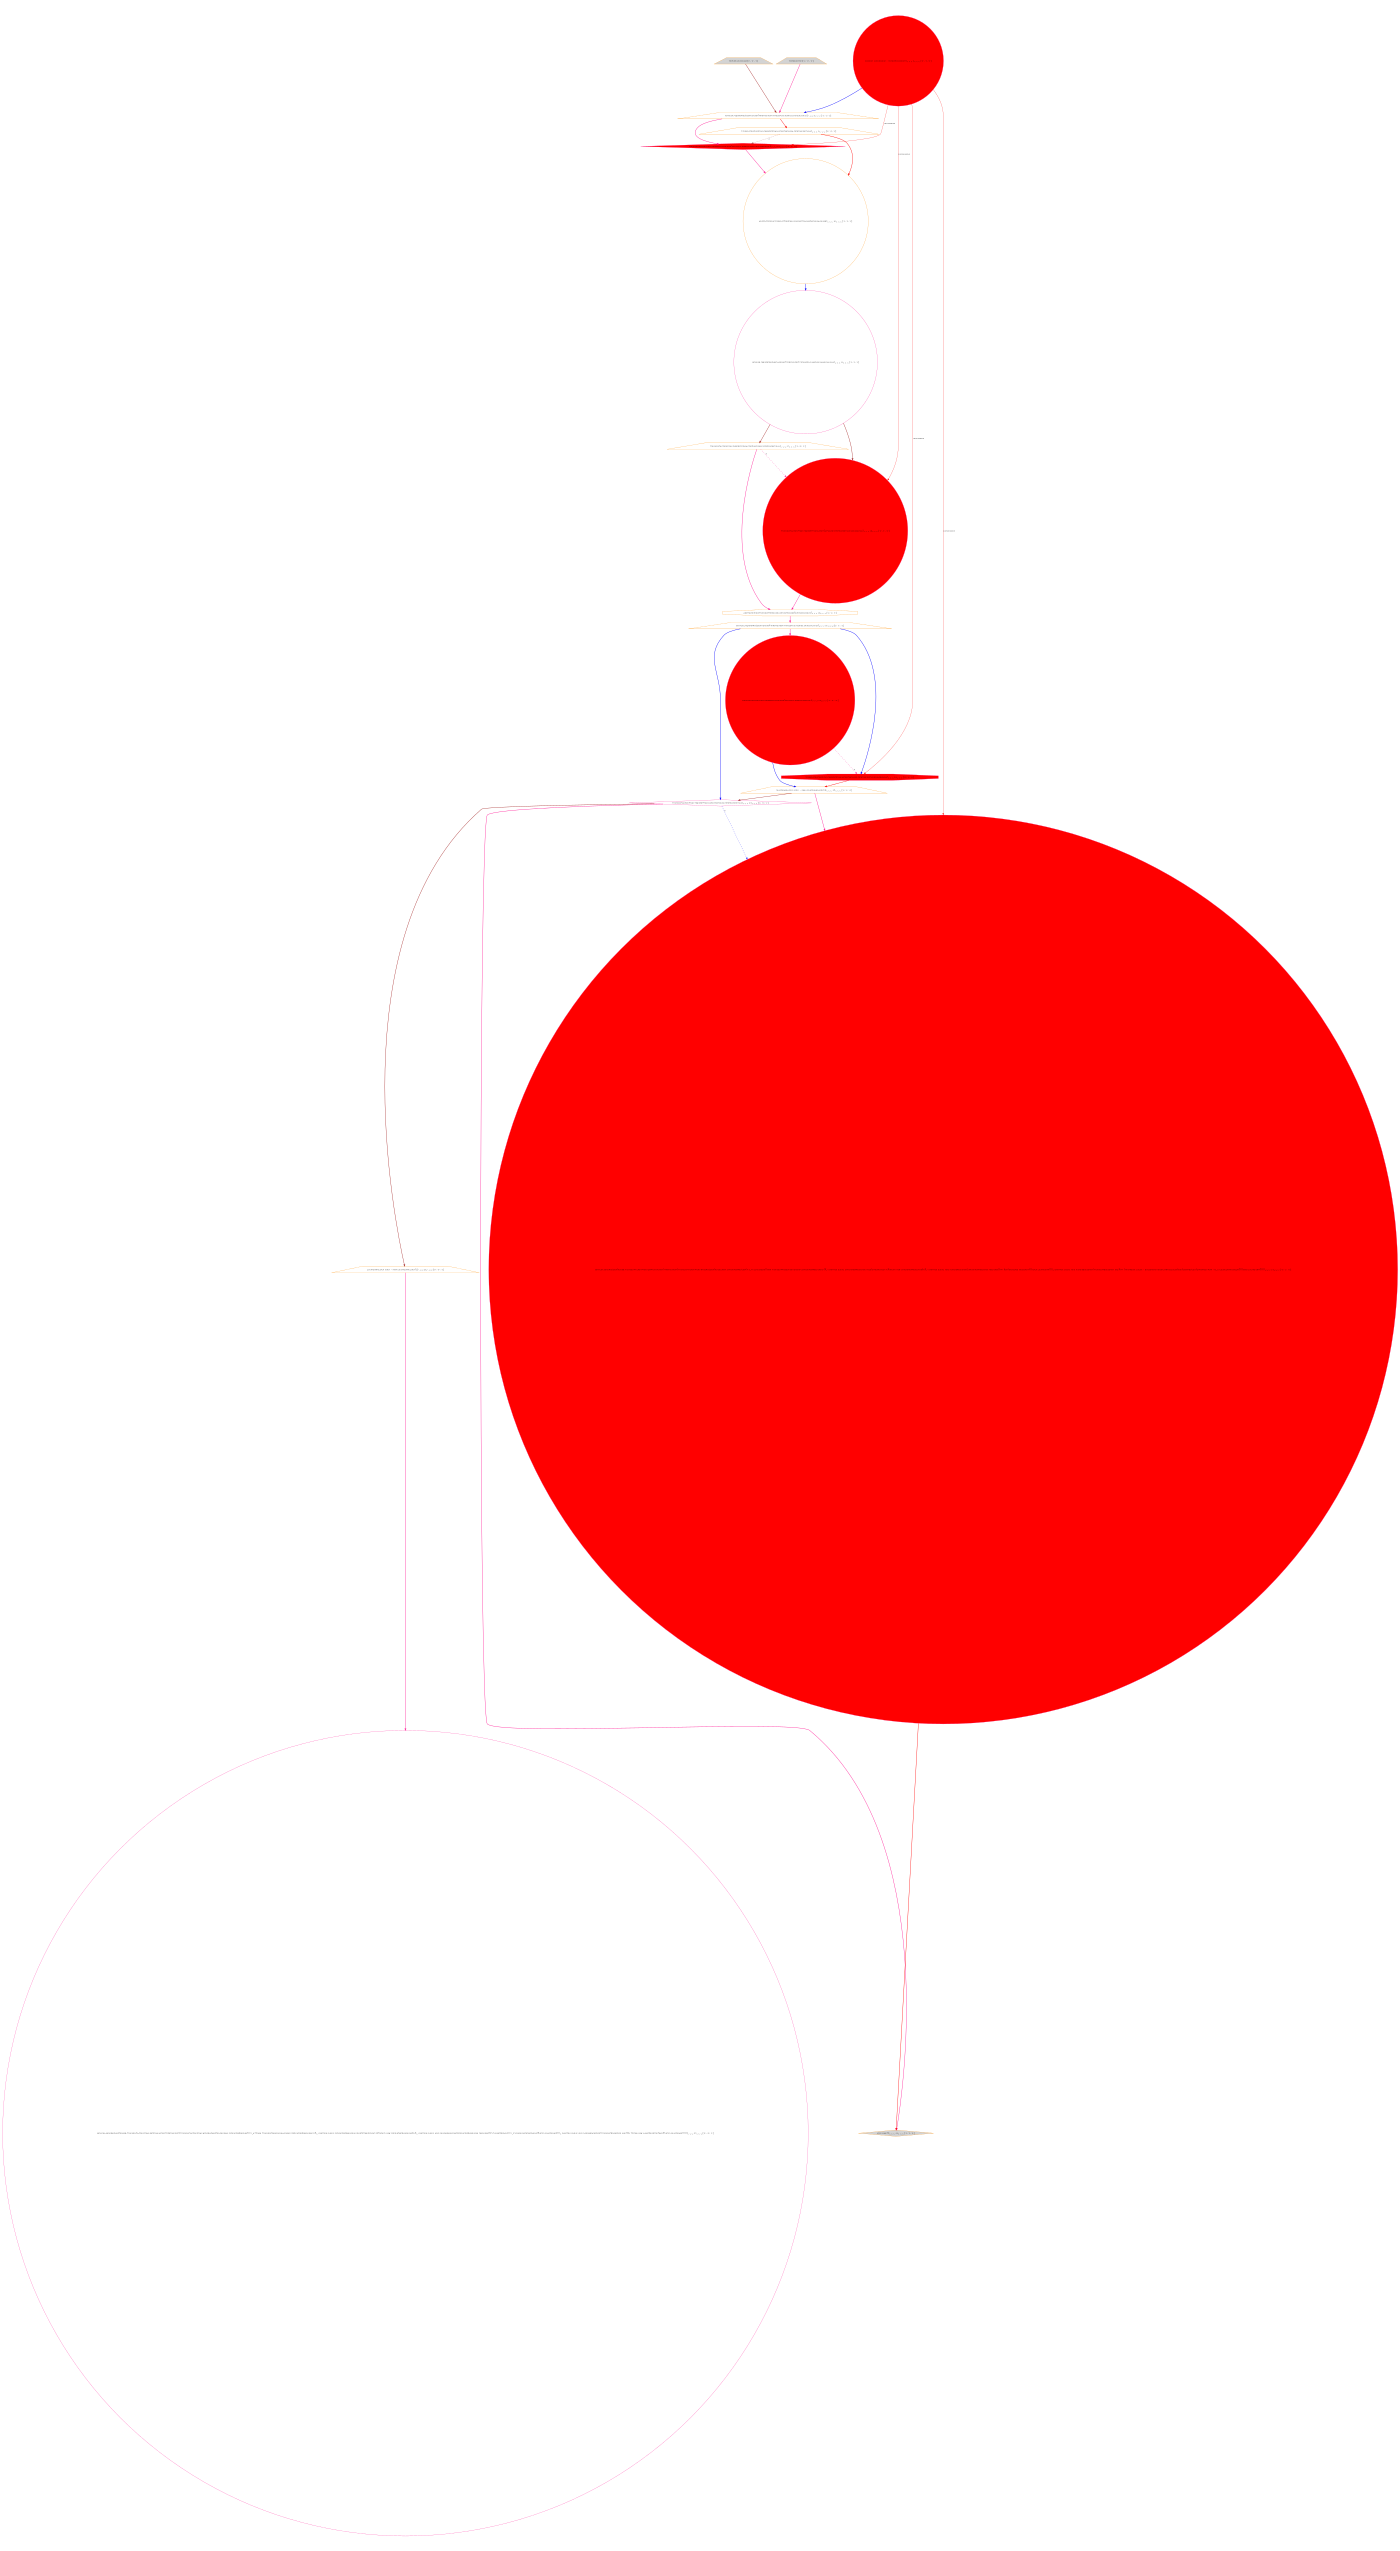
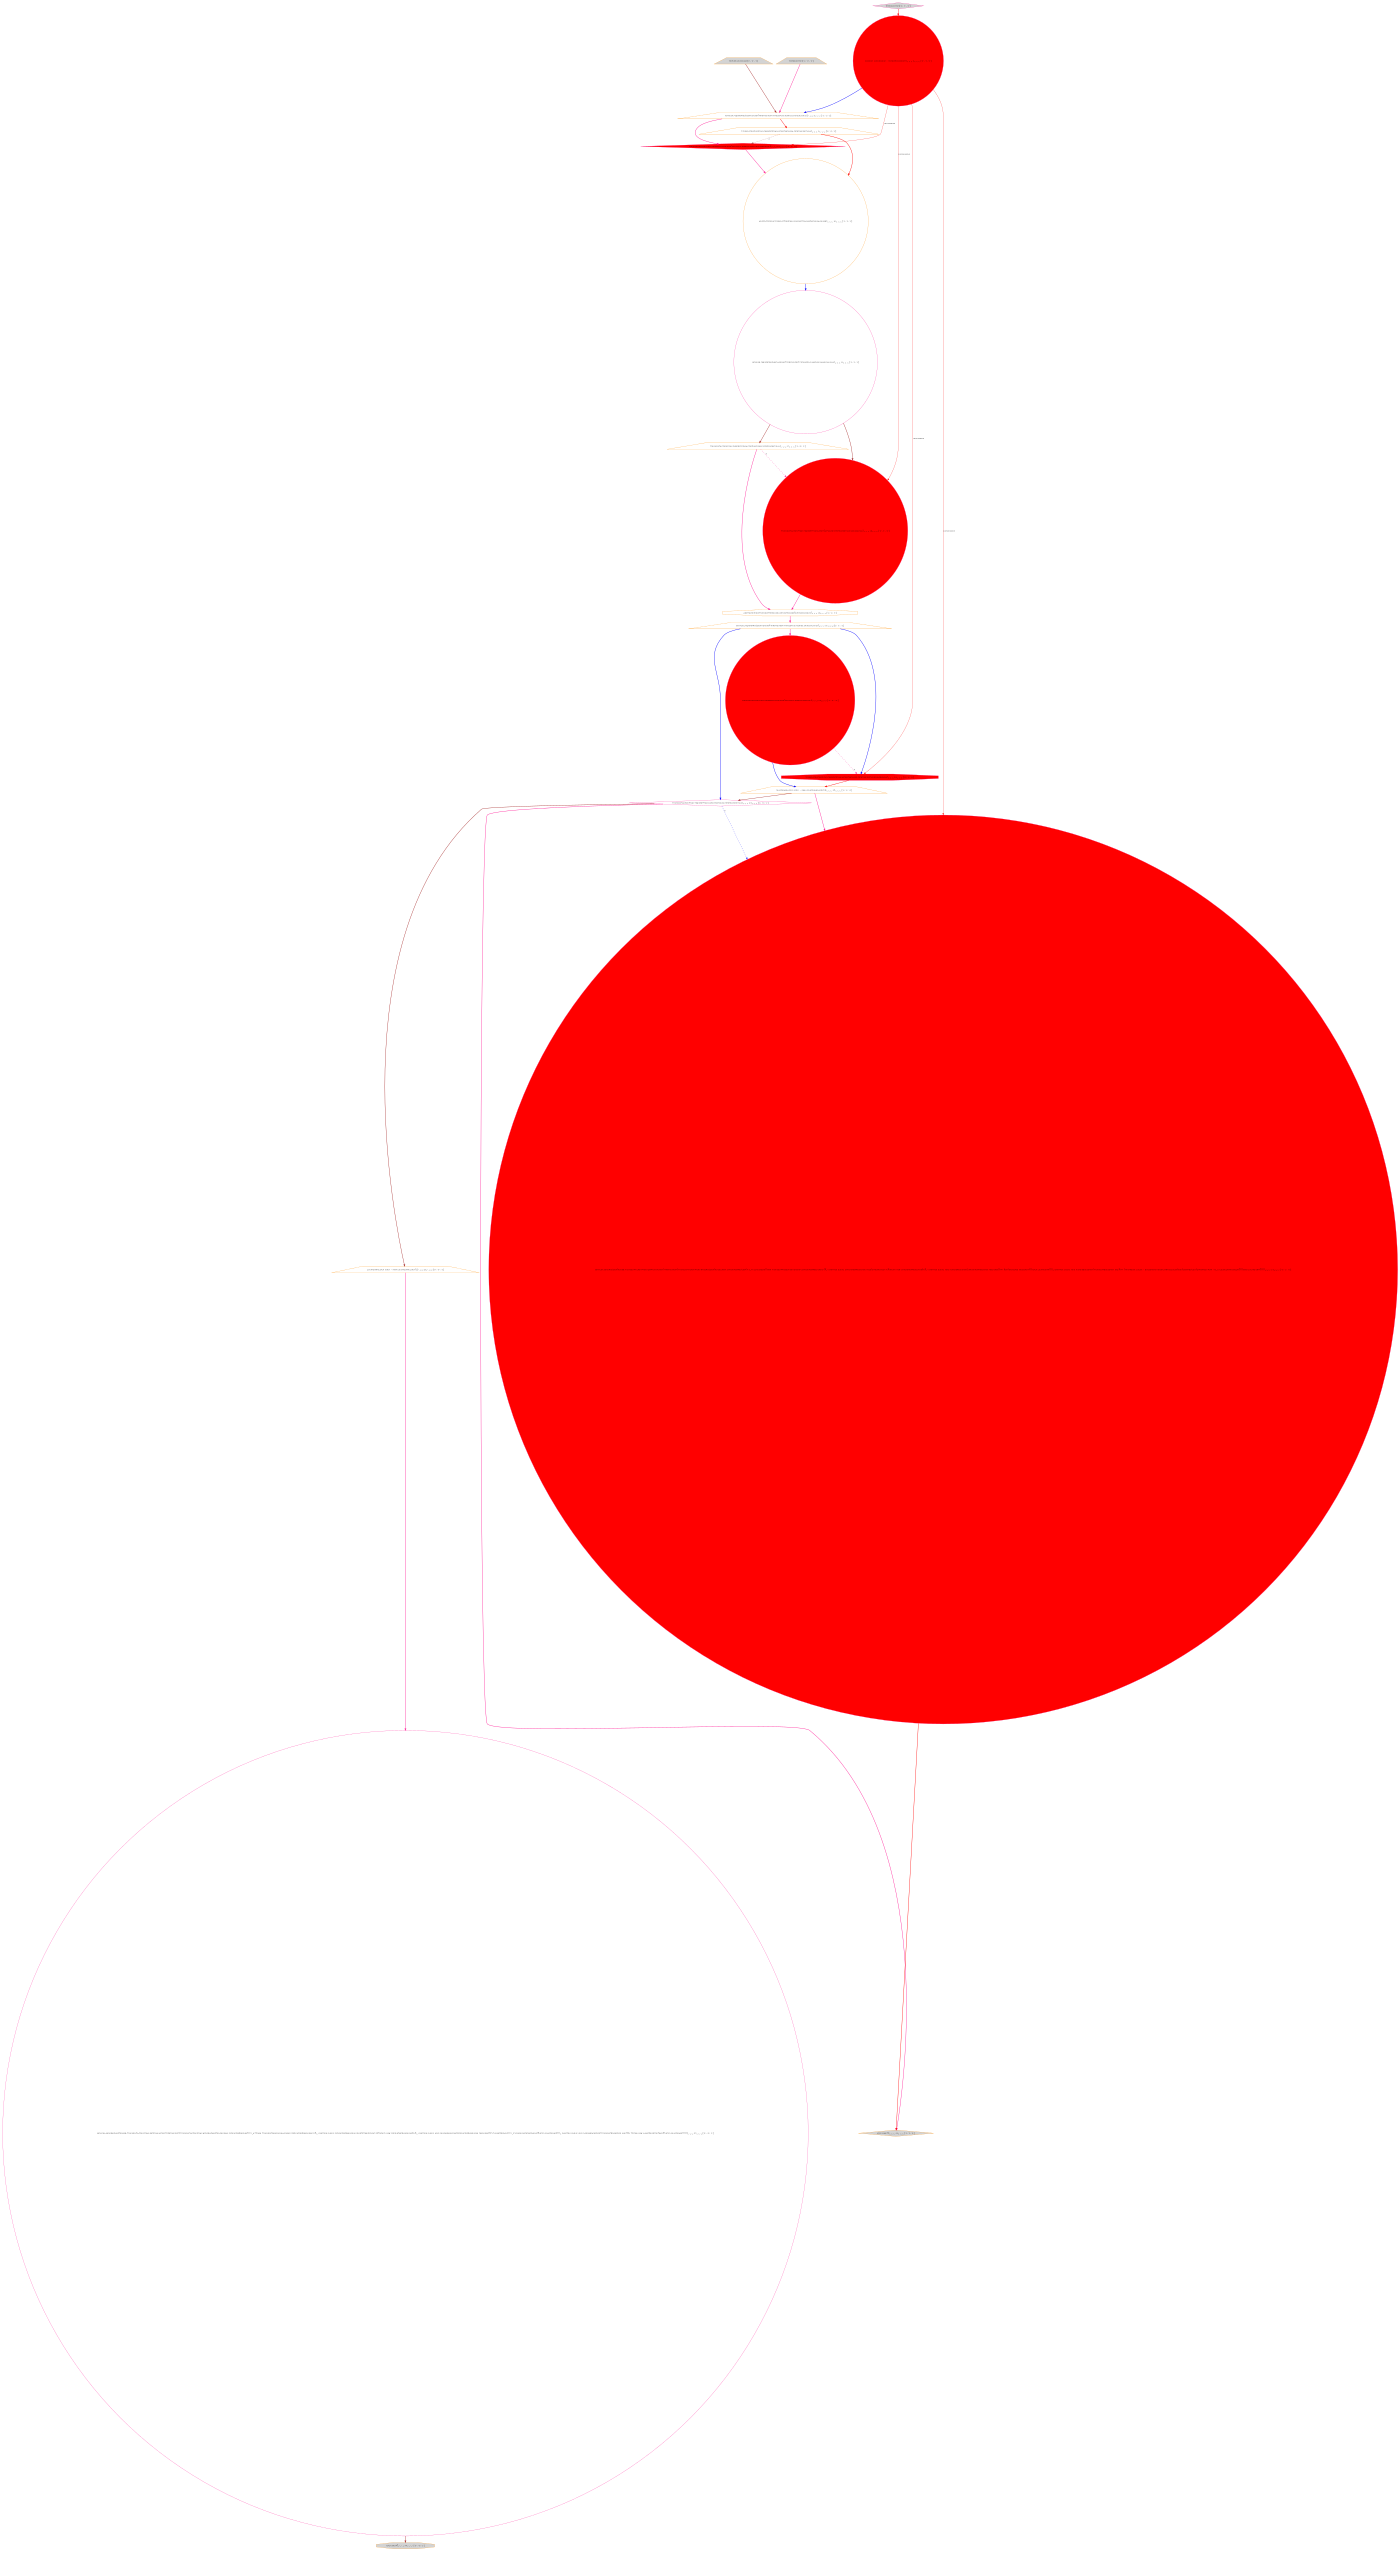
none -> (898, 6)
none -> (405, 2546)
